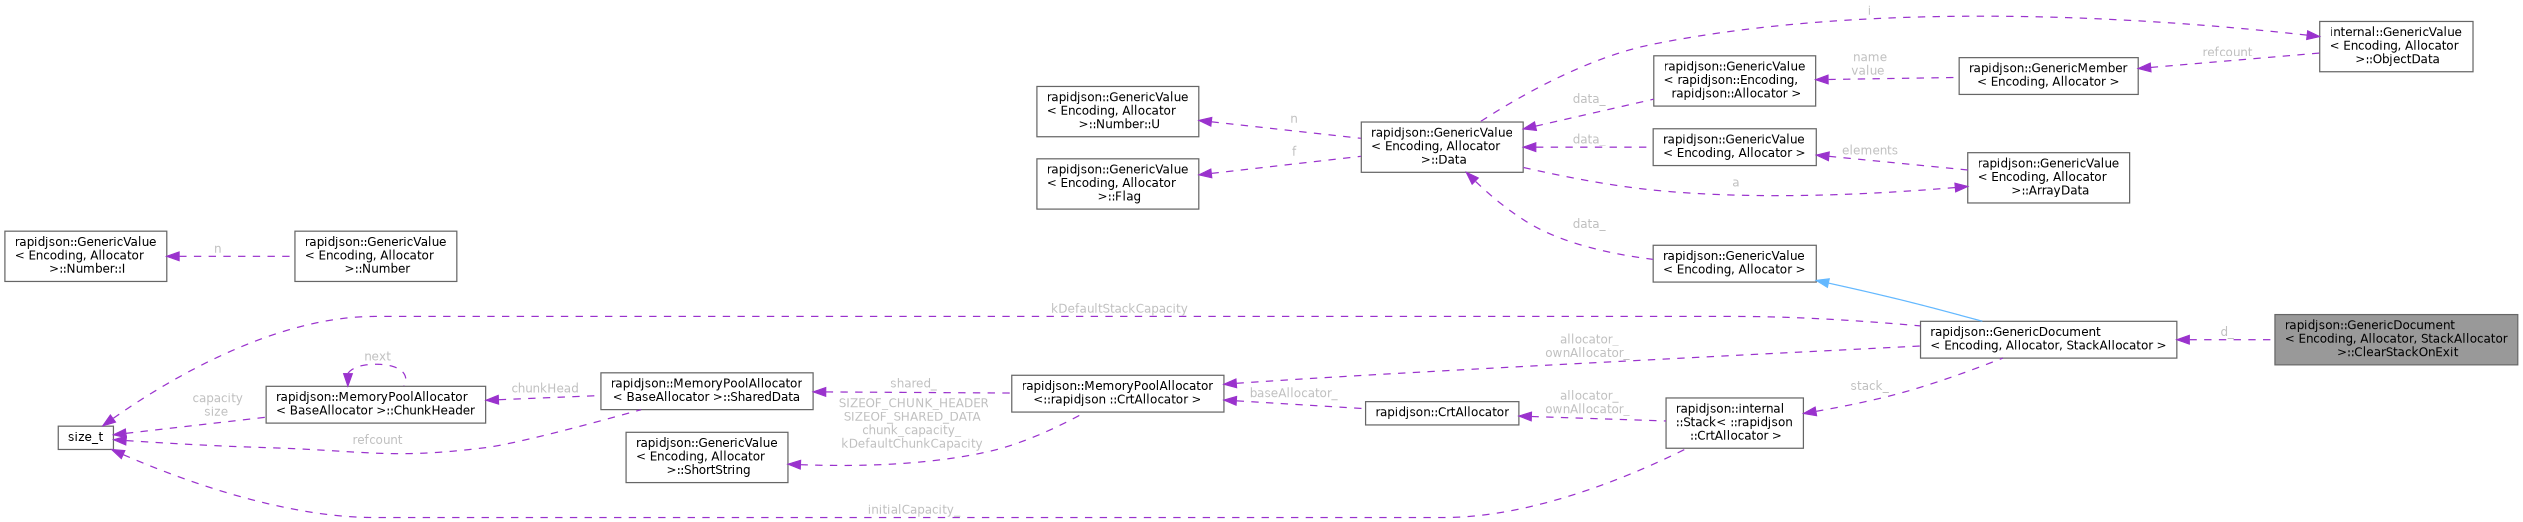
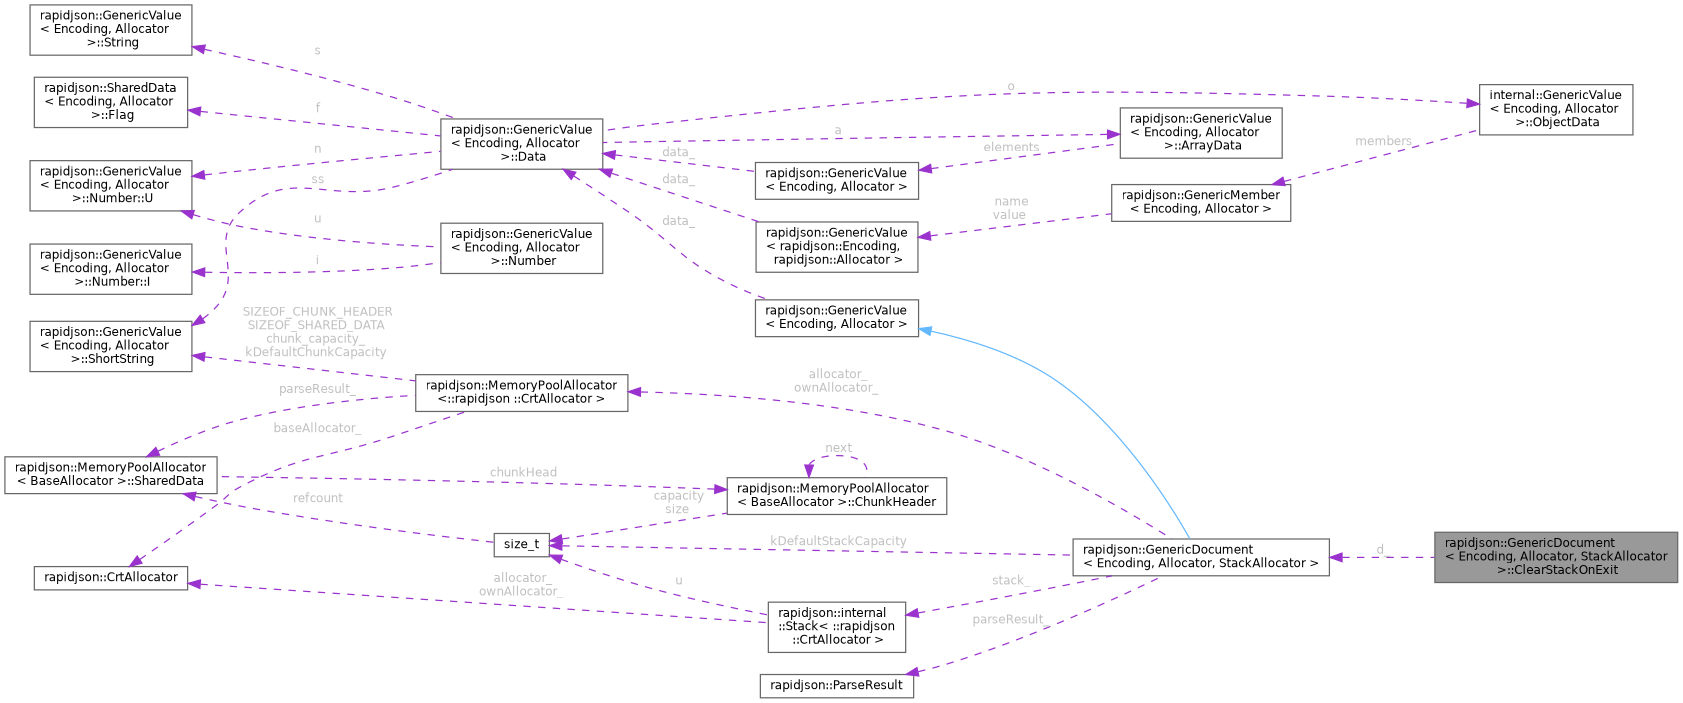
(1868, 12) -> (1010, 87)
none -> (111, 30)
(2226, 53) -> (1382, 142)
(1118, 184) -> (111, 102)
none -> (285, 189)
none -> (316, 238)
(216, 250) -> (316, 261)
(912, 384) -> (316, 390)
(1301, 405) -> (293, 464)
(386, 453) -> (344, 523)
(912, 511) -> (678, 581)
none -> (837, 686)
